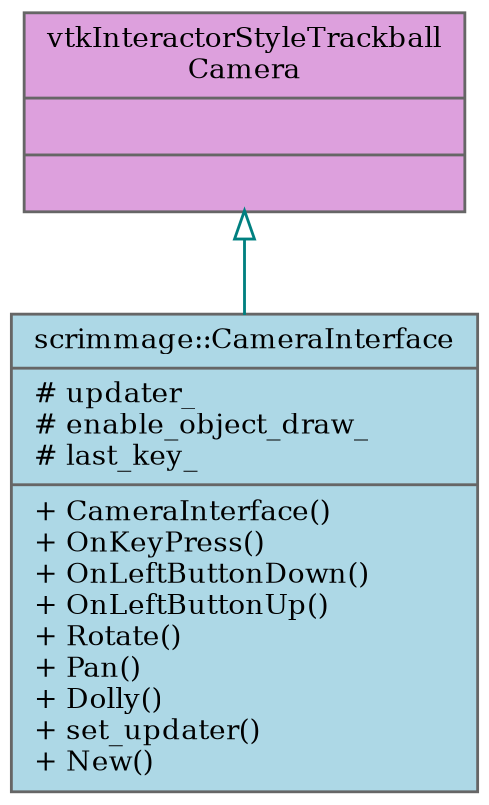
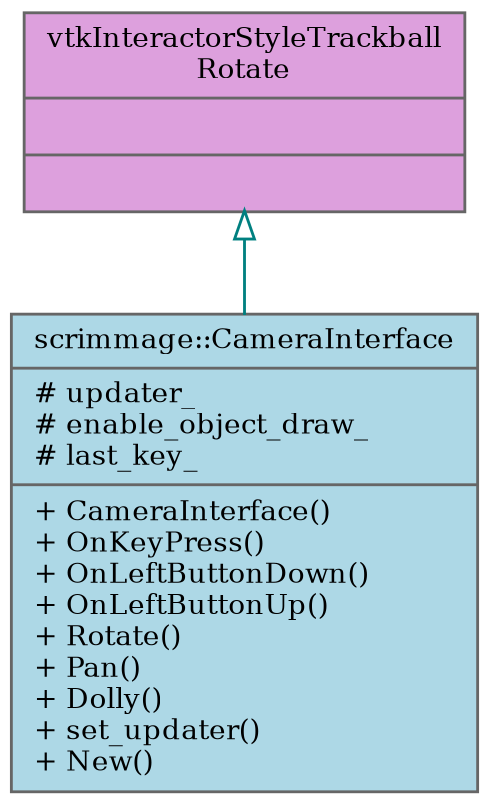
(245, 70) -> (245, 70)
